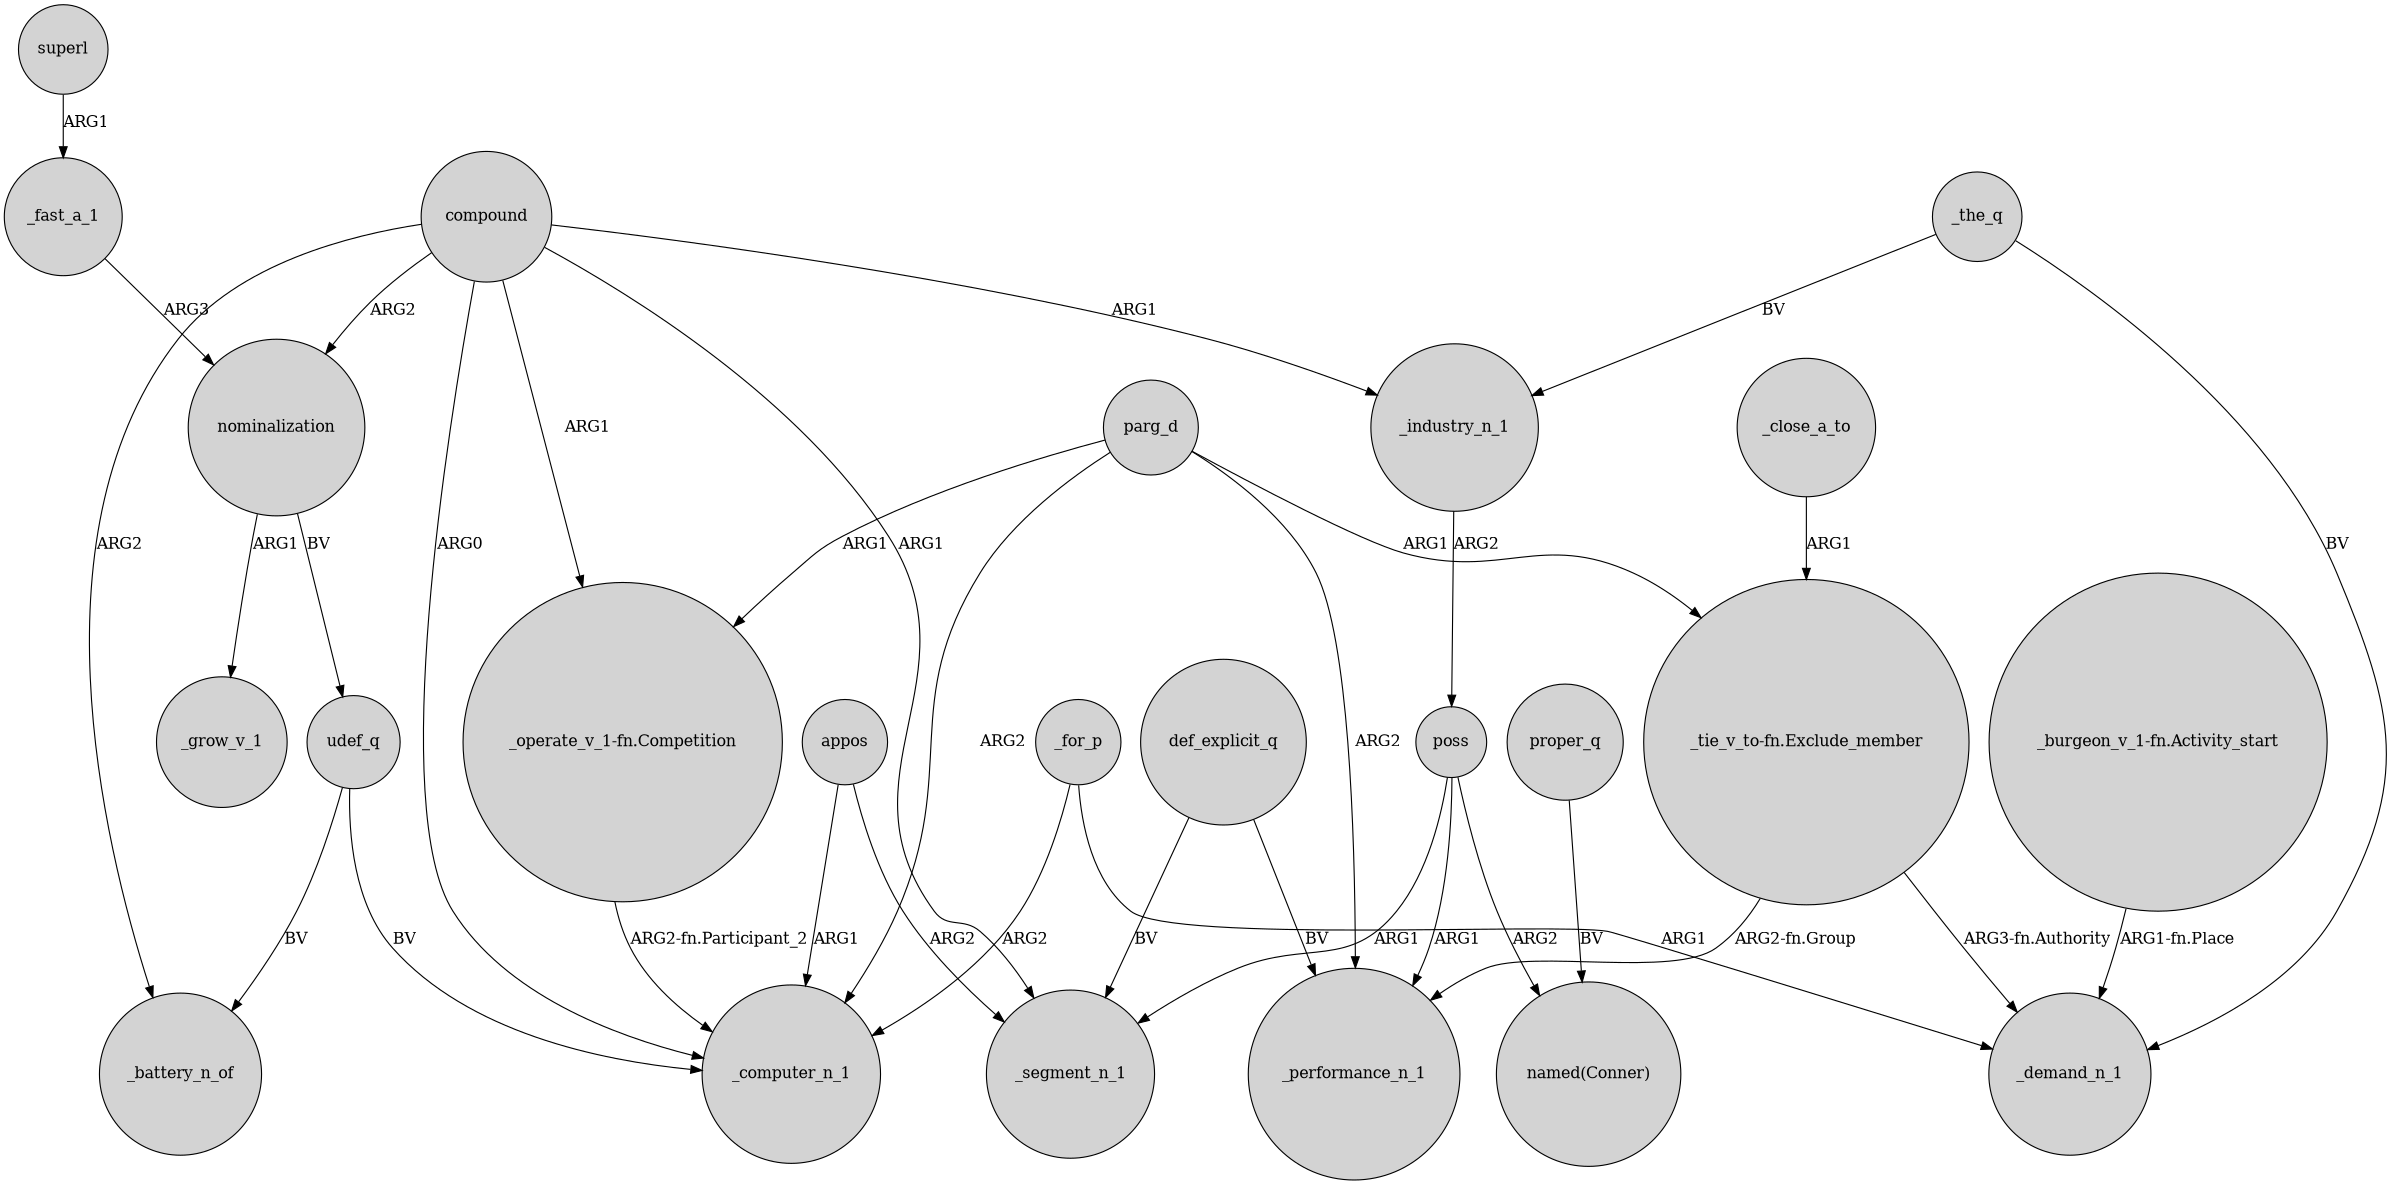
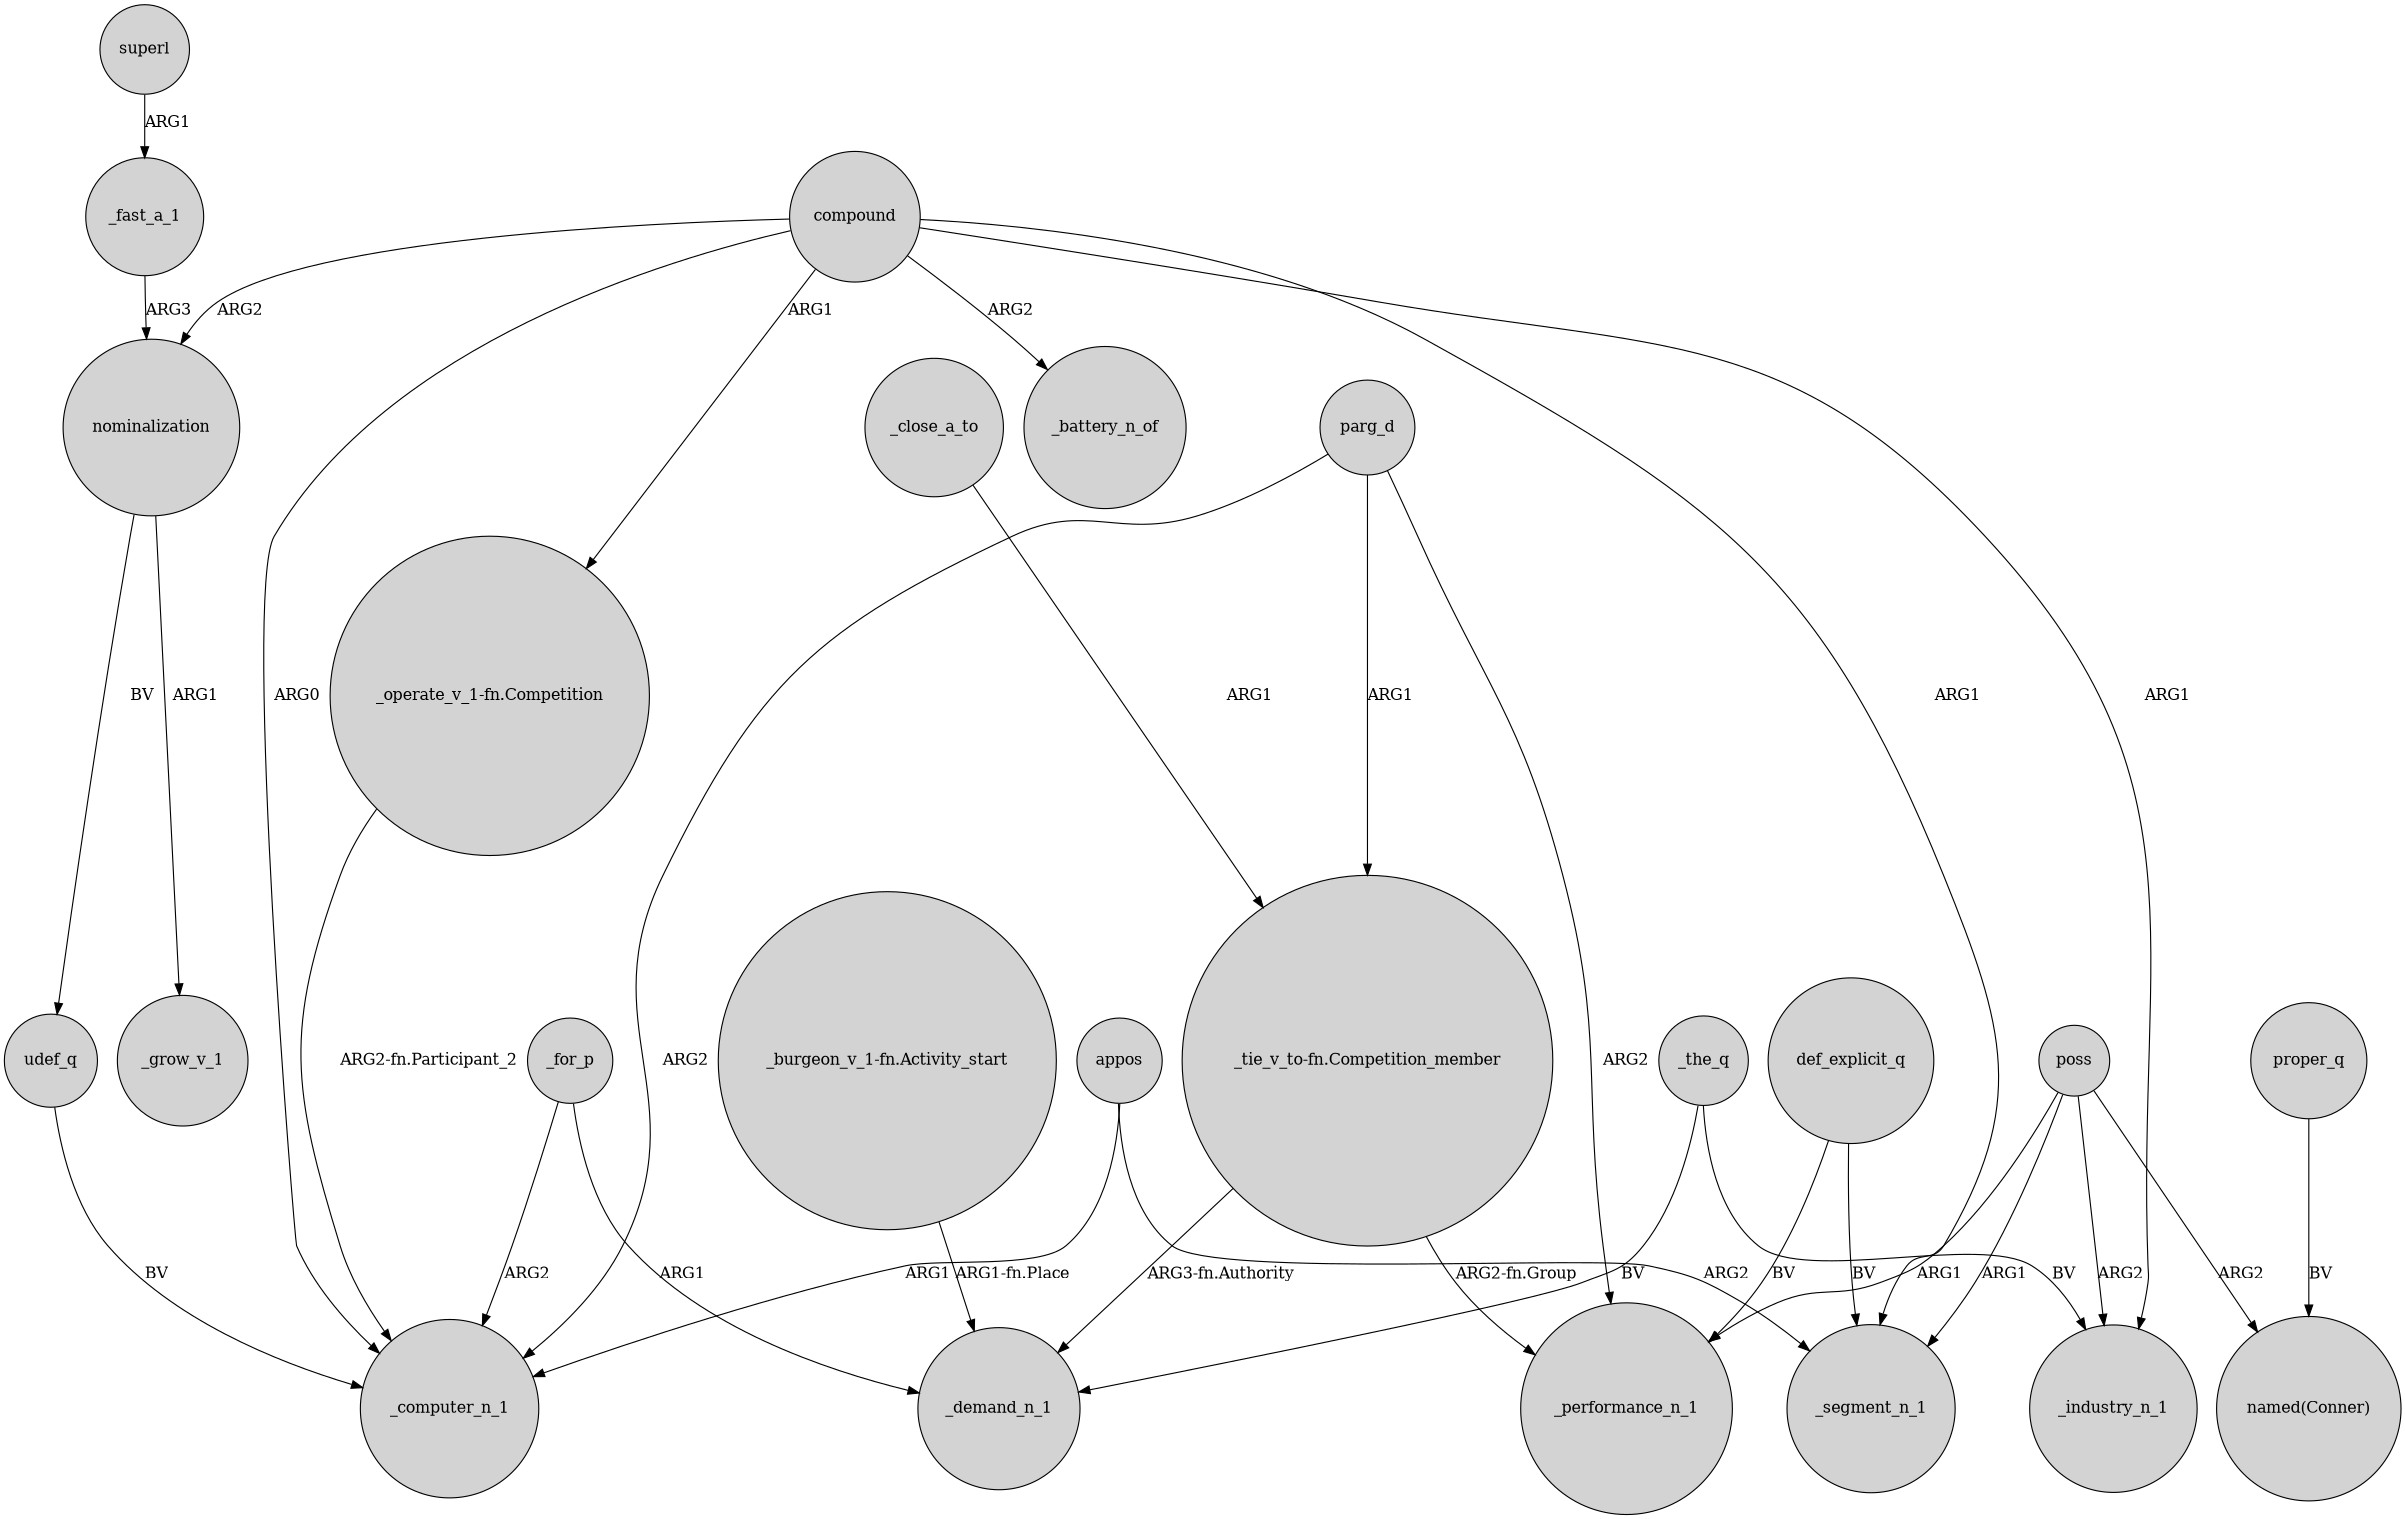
(910, 505) -> none
(1453, 603) -> (2091, 1205)
(1806, 742) -> (1367, 1061)
(302, 900) -> none
